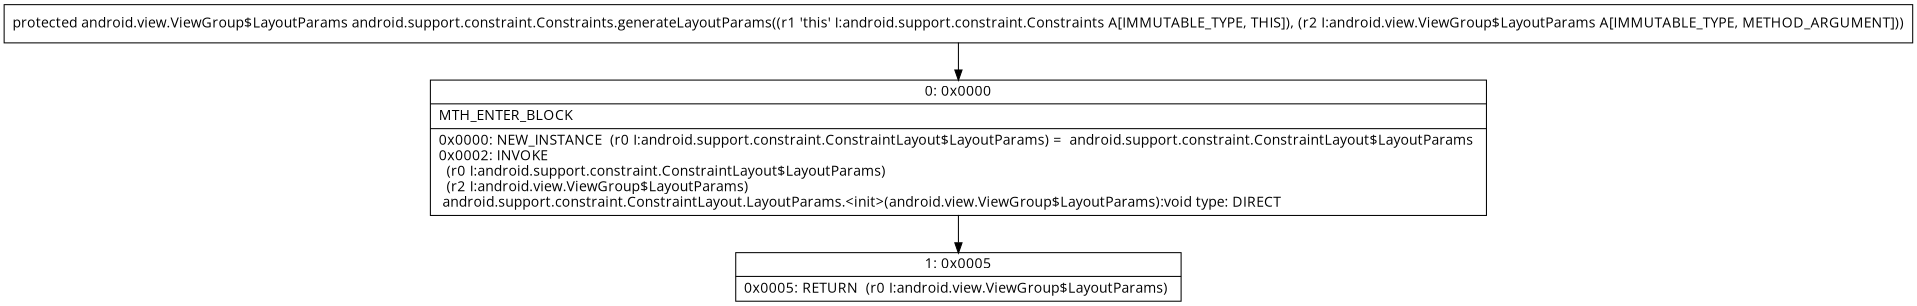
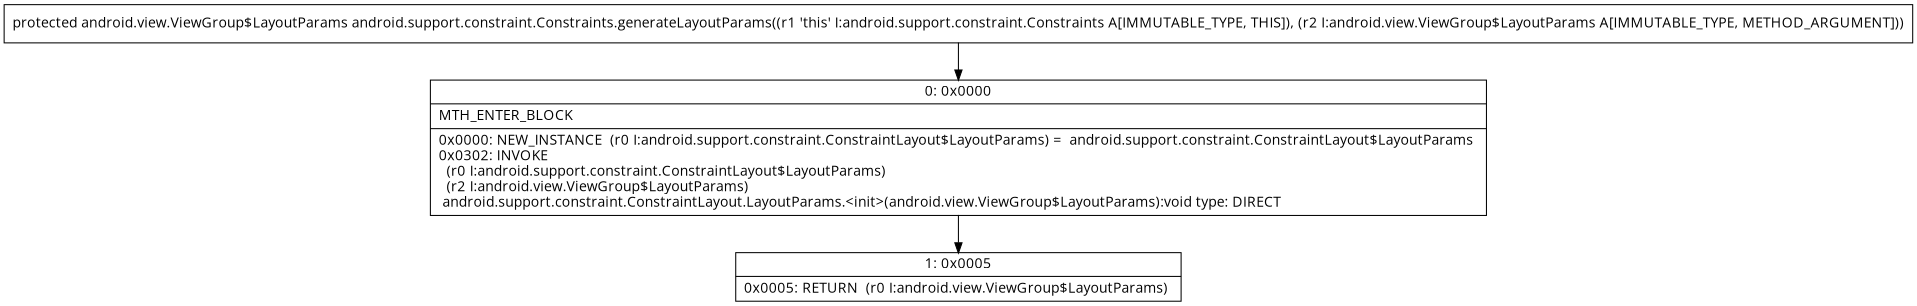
(498, 156) -> (498, 156)
